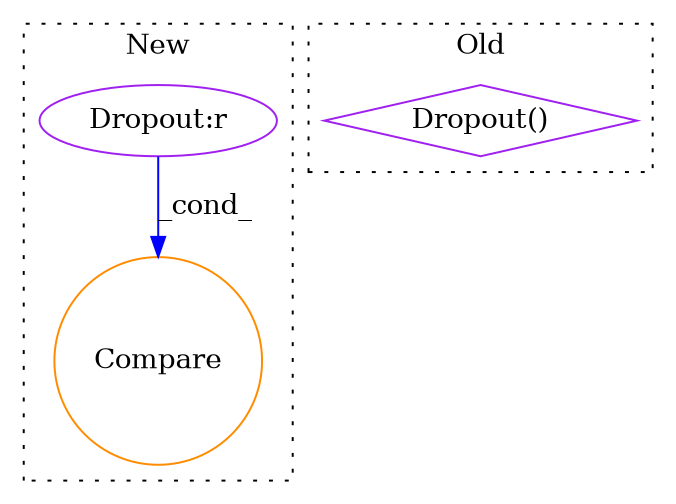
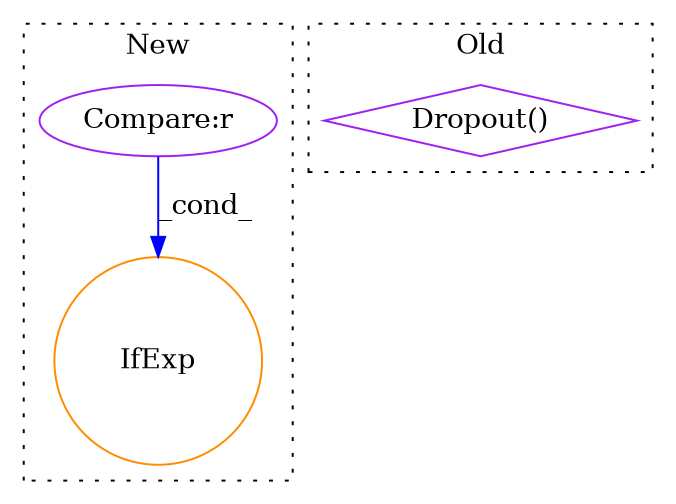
(158, 121) -> (158, 121)
(158, 361) -> (158, 361)
